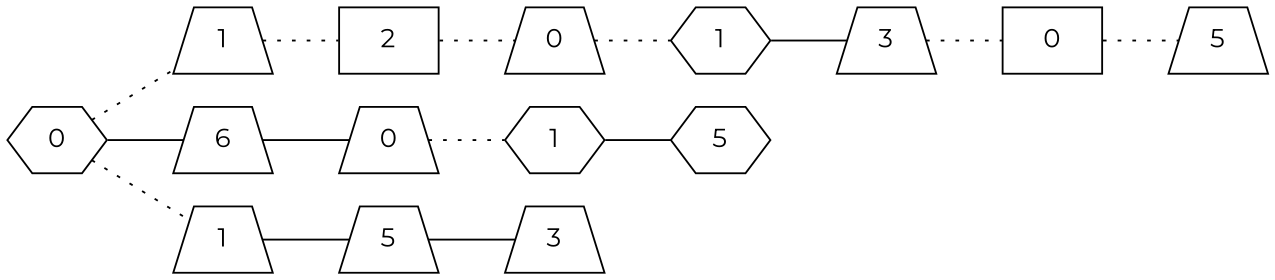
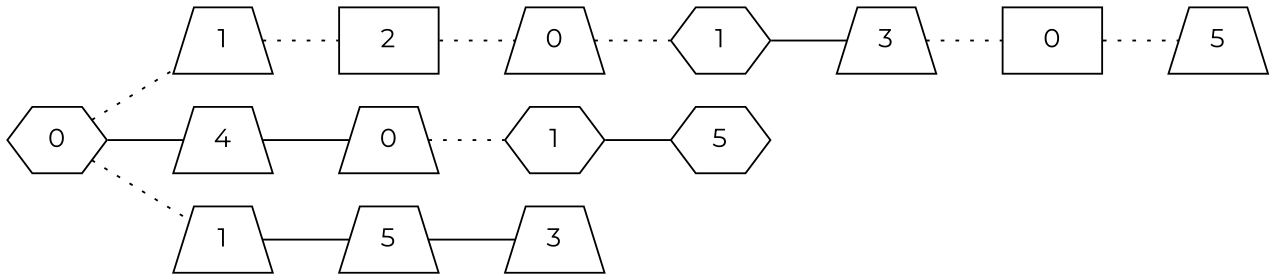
(223, 140) -> (223, 140)
